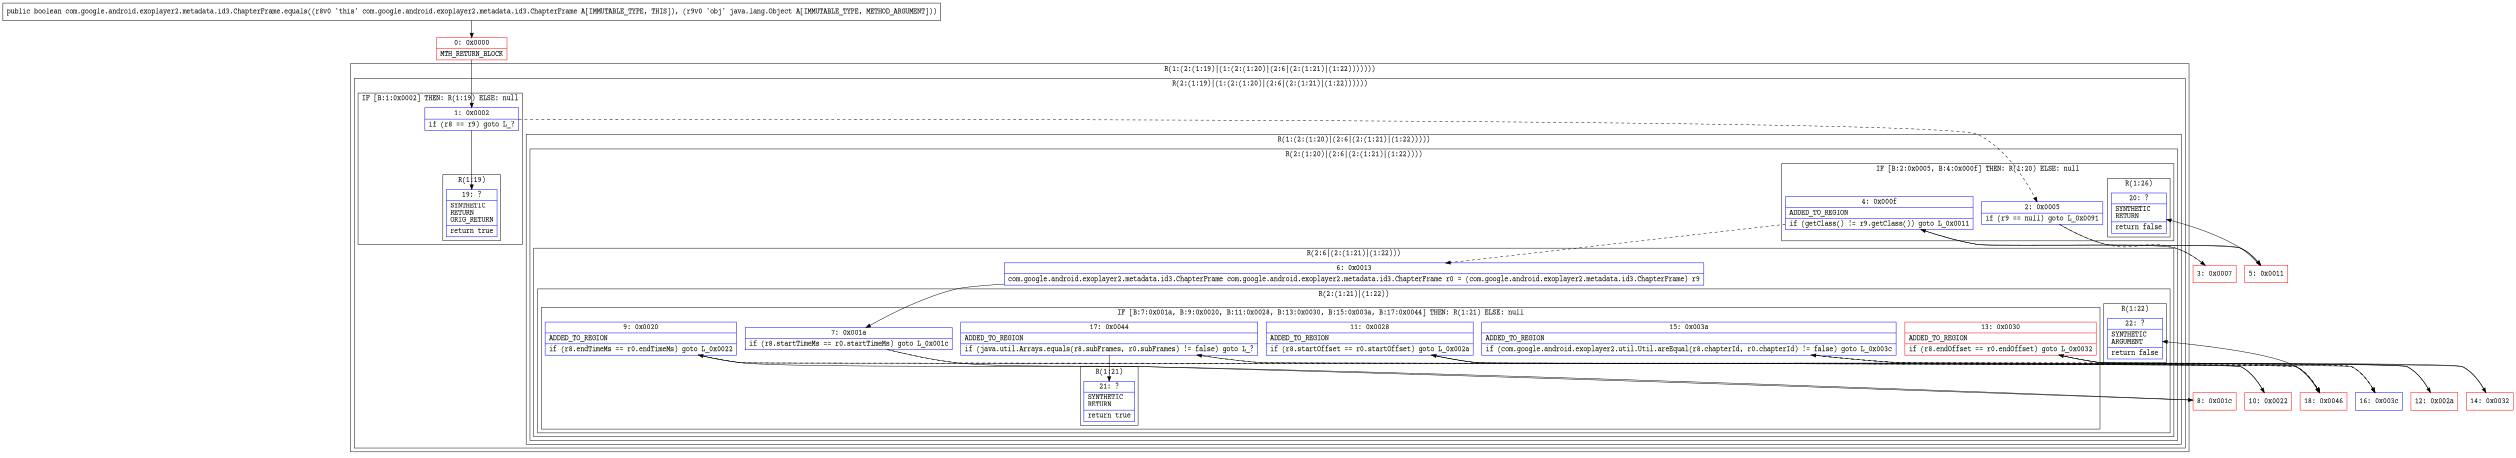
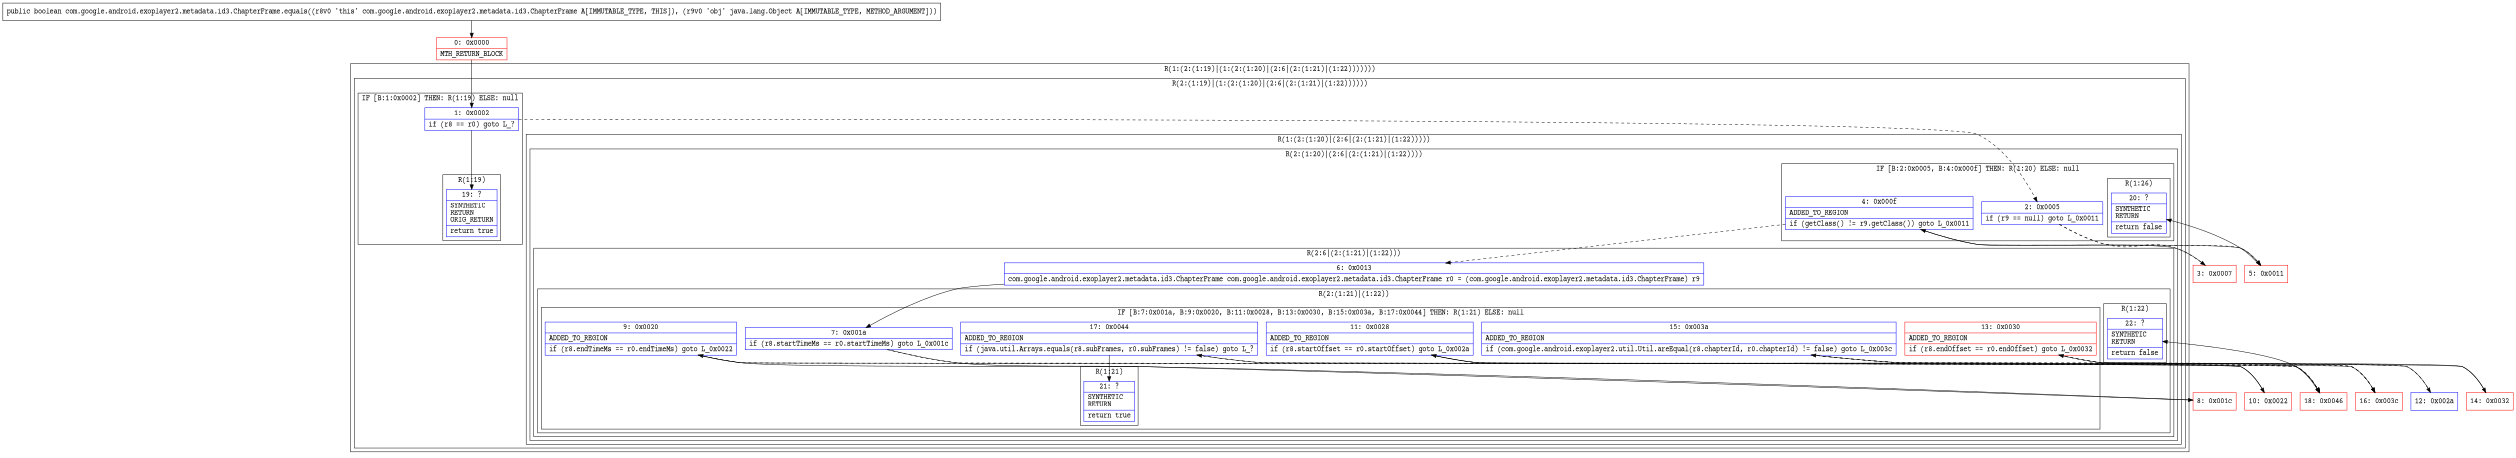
(472, 125) -> (472, 125)
(2042, 219) -> (2042, 219)
(2159, 246) -> (2159, 246)
(2127, 342) -> (2123, 342)
(2253, 364) -> (2253, 364)
(2379, 401) -> (2379, 401)
(2434, 401) -> (2434, 401)
